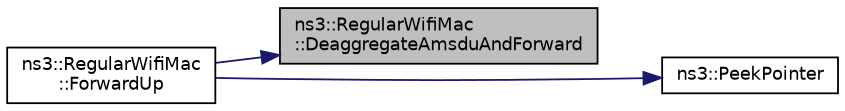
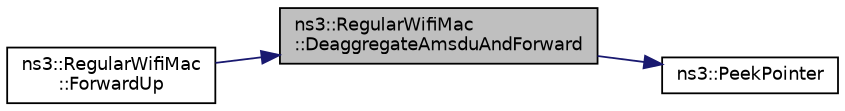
(429, 80) -> (621, 59)
